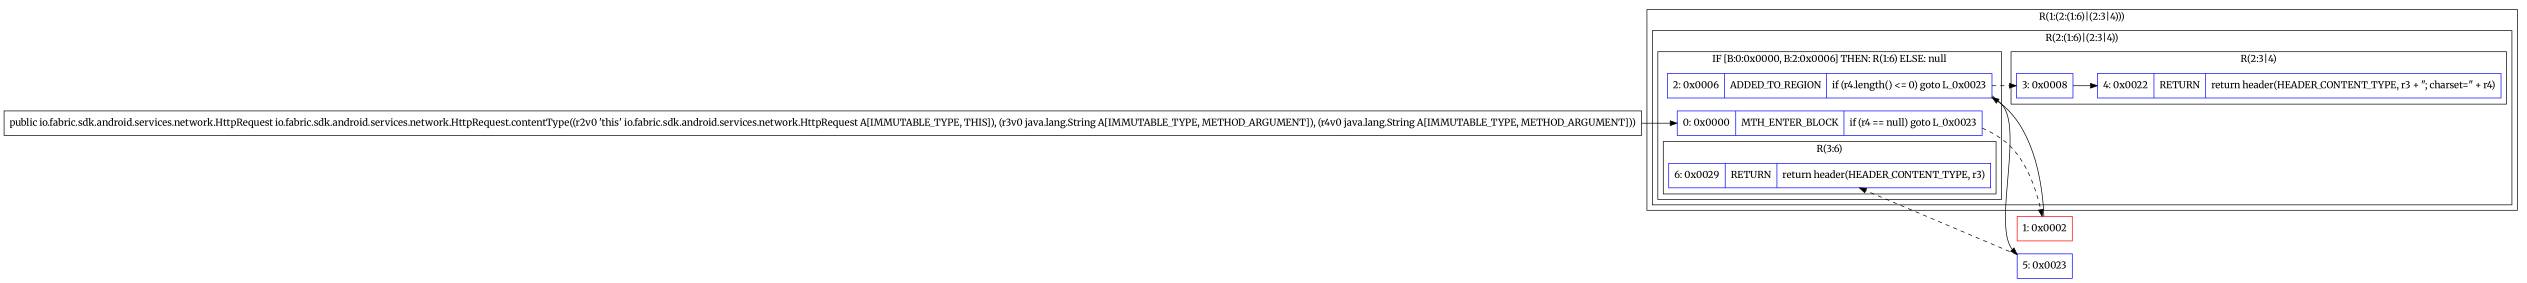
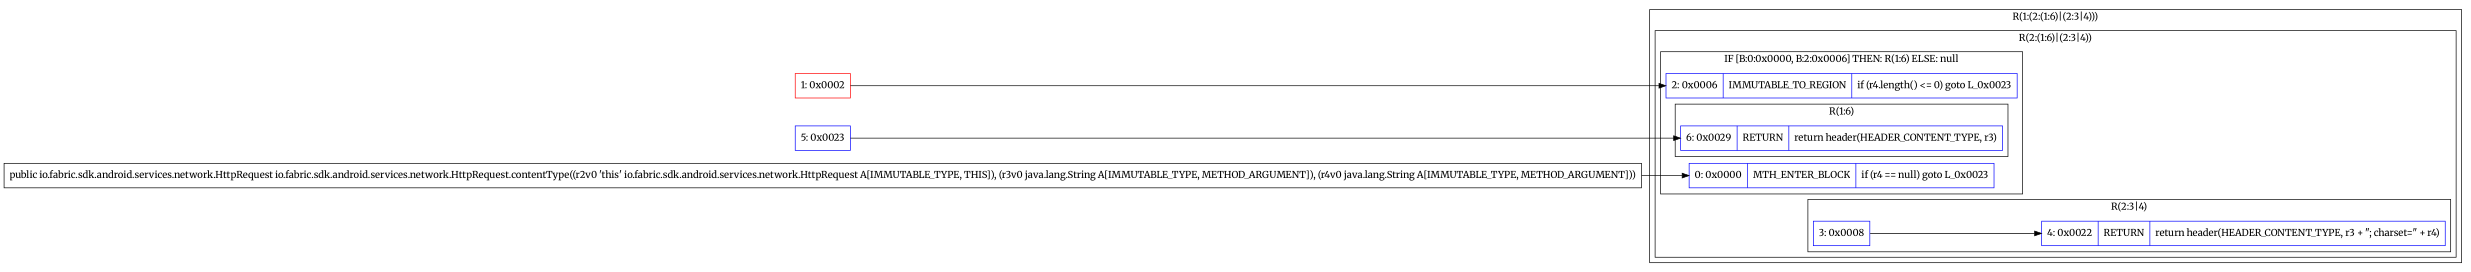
(1776, 85) -> (1787, 85)
(1997, 86) -> none
(1830, 149) -> (1842, 112)
(2022, 161) -> none
(2008, 170) -> none
(1941, 223) -> (1262, 138)
